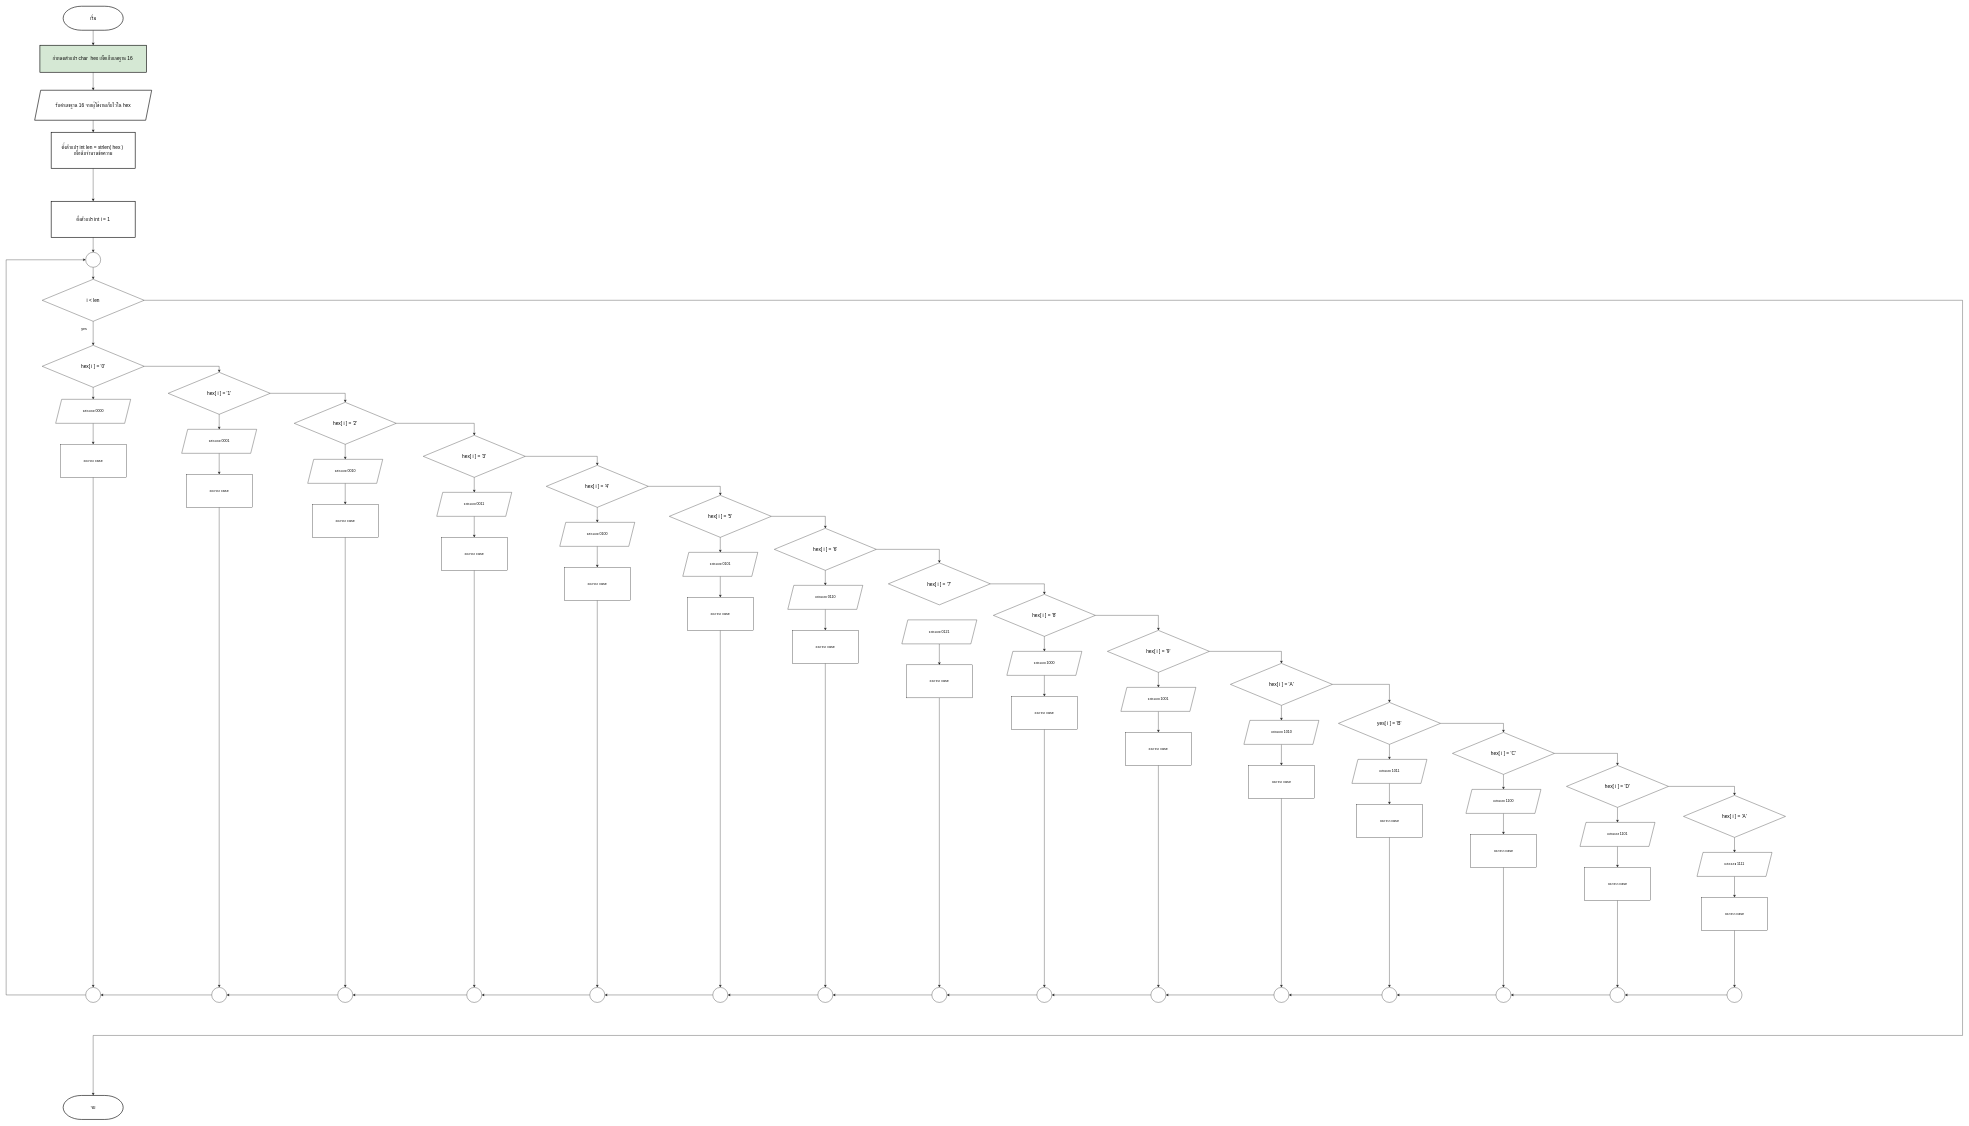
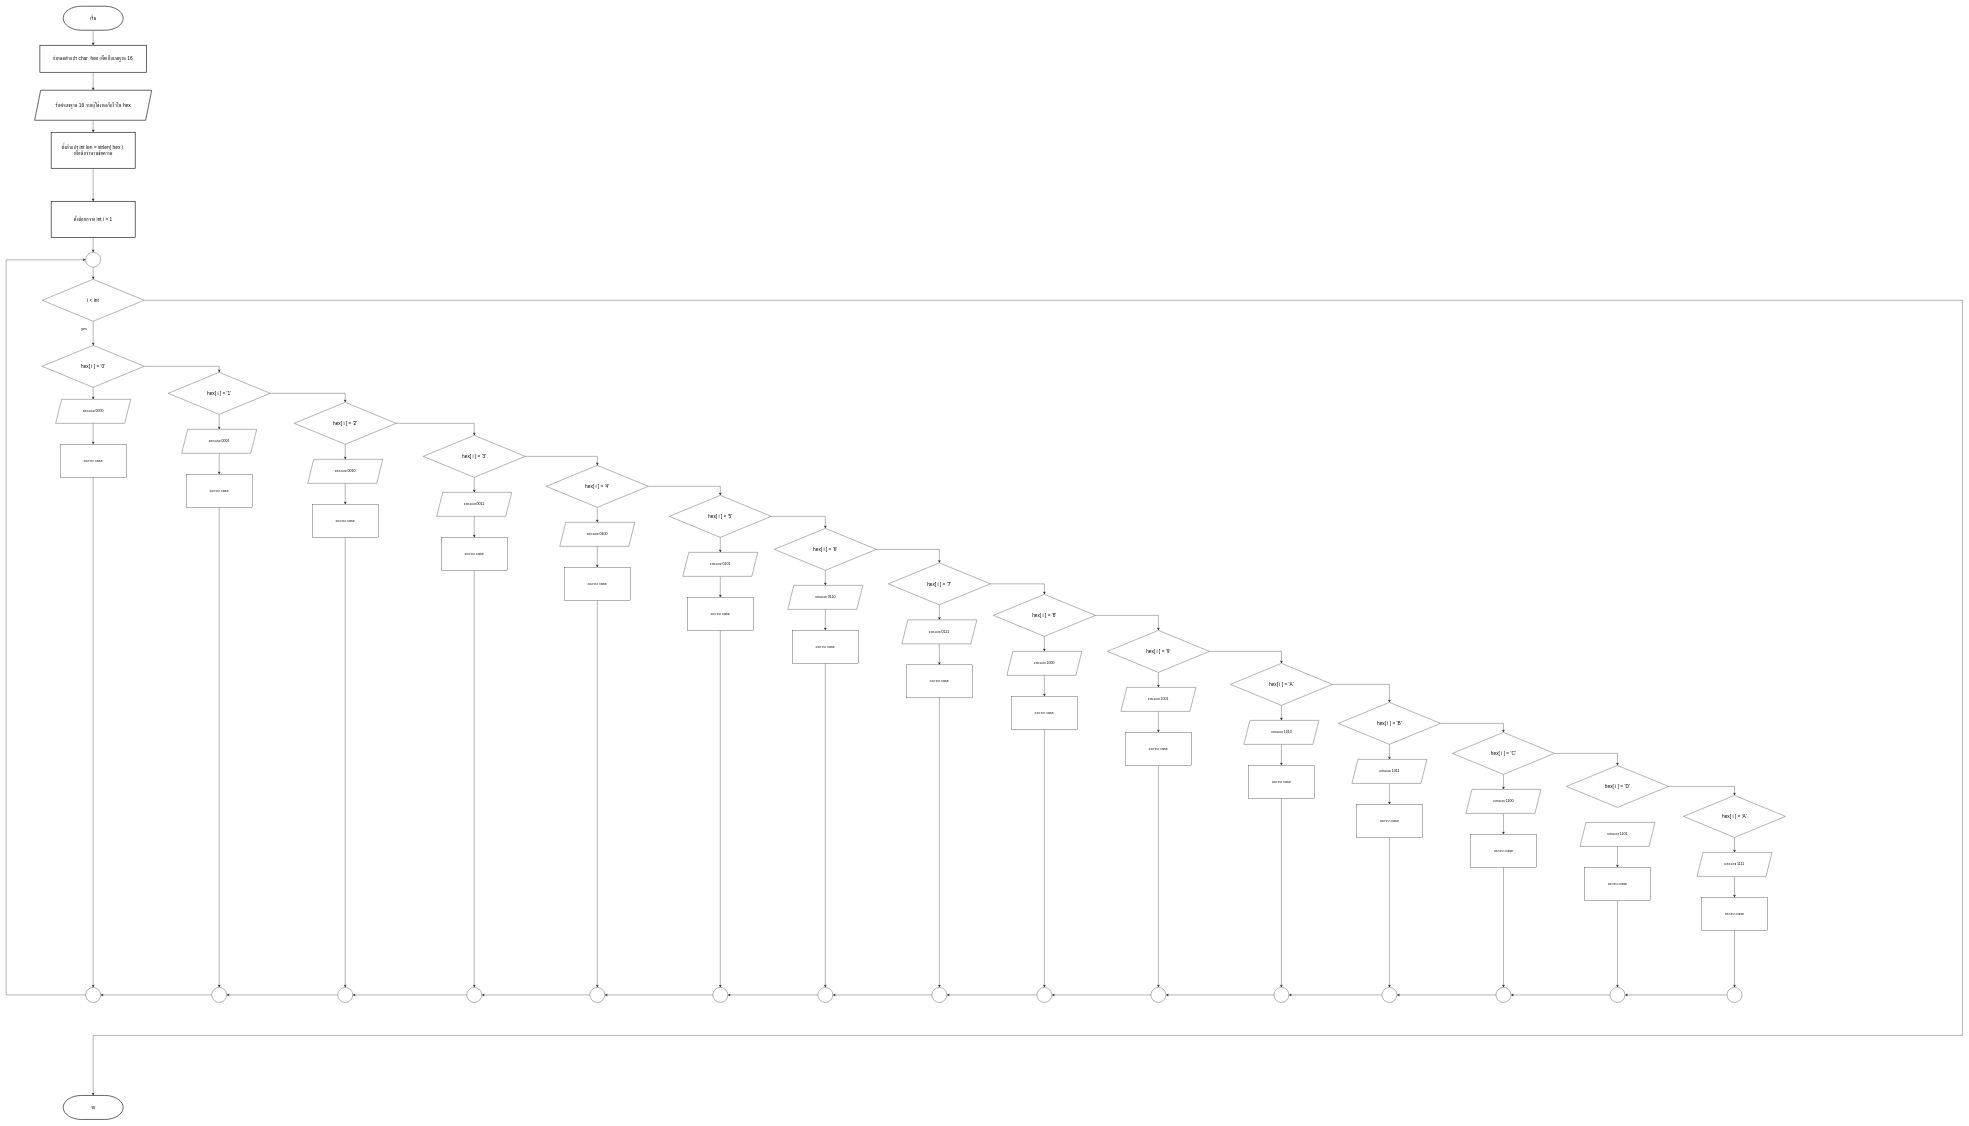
(93, 59) -> (93, 59)
(93, 219) -> (93, 219)
(93, 300) -> (93, 300)
none -> (939, 616)
(1389, 723) -> (1389, 723)
(1617, 819) -> none
